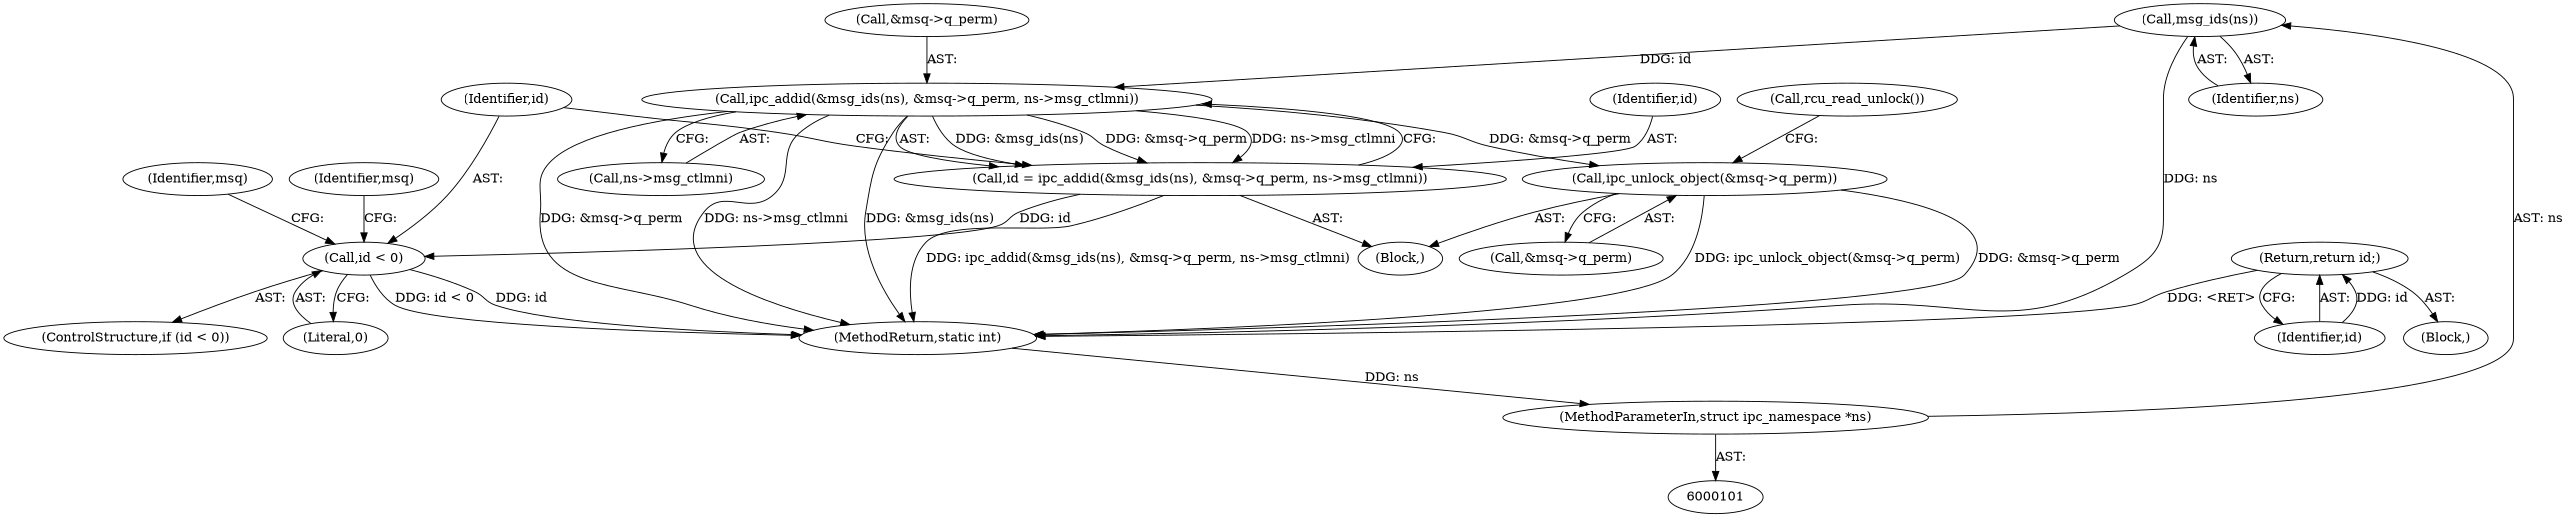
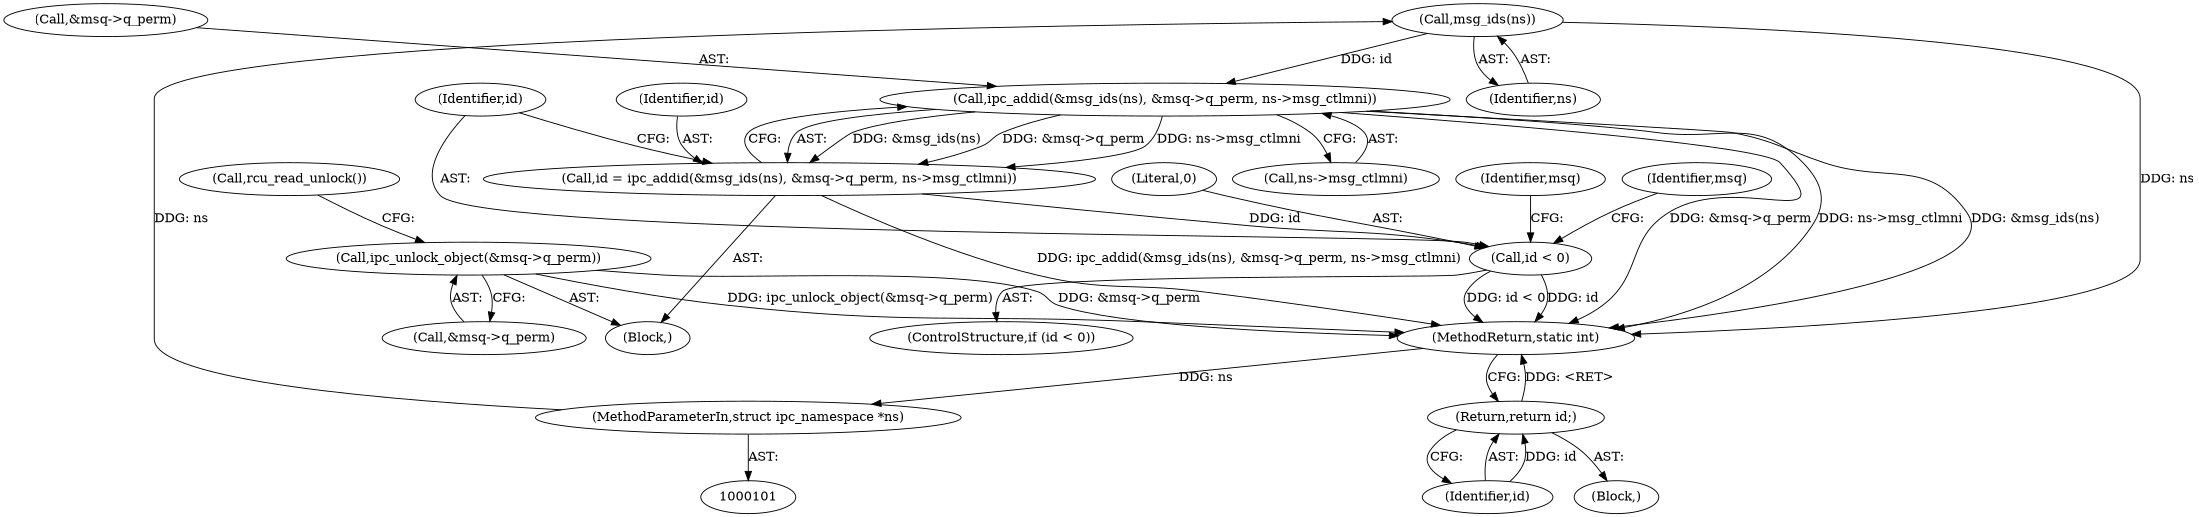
(1404, 126) -> none
(2539, 219) -> (182, 219)
(336, 292) -> none
none -> (1487, 374)
(1716, 497) -> (748, 497)
